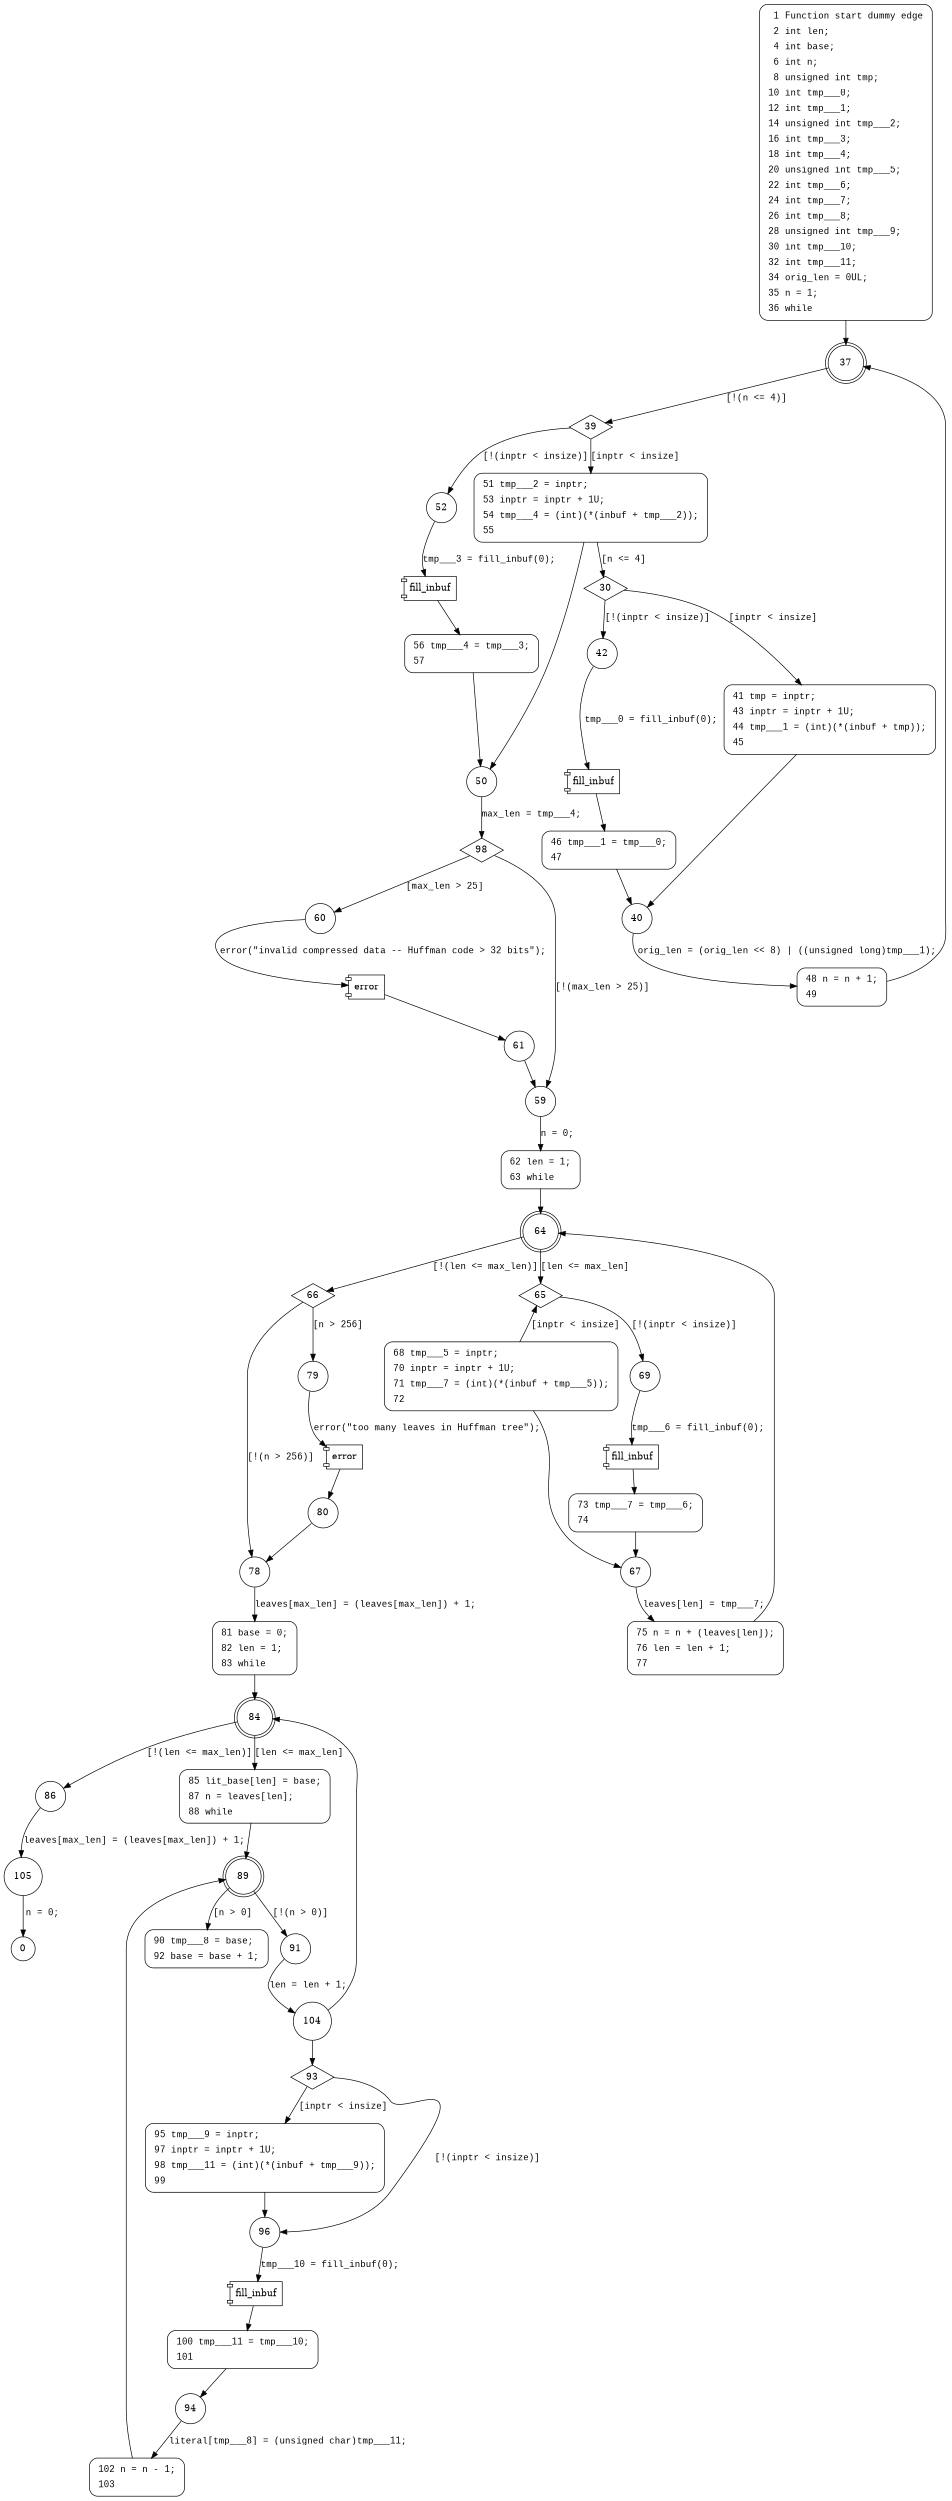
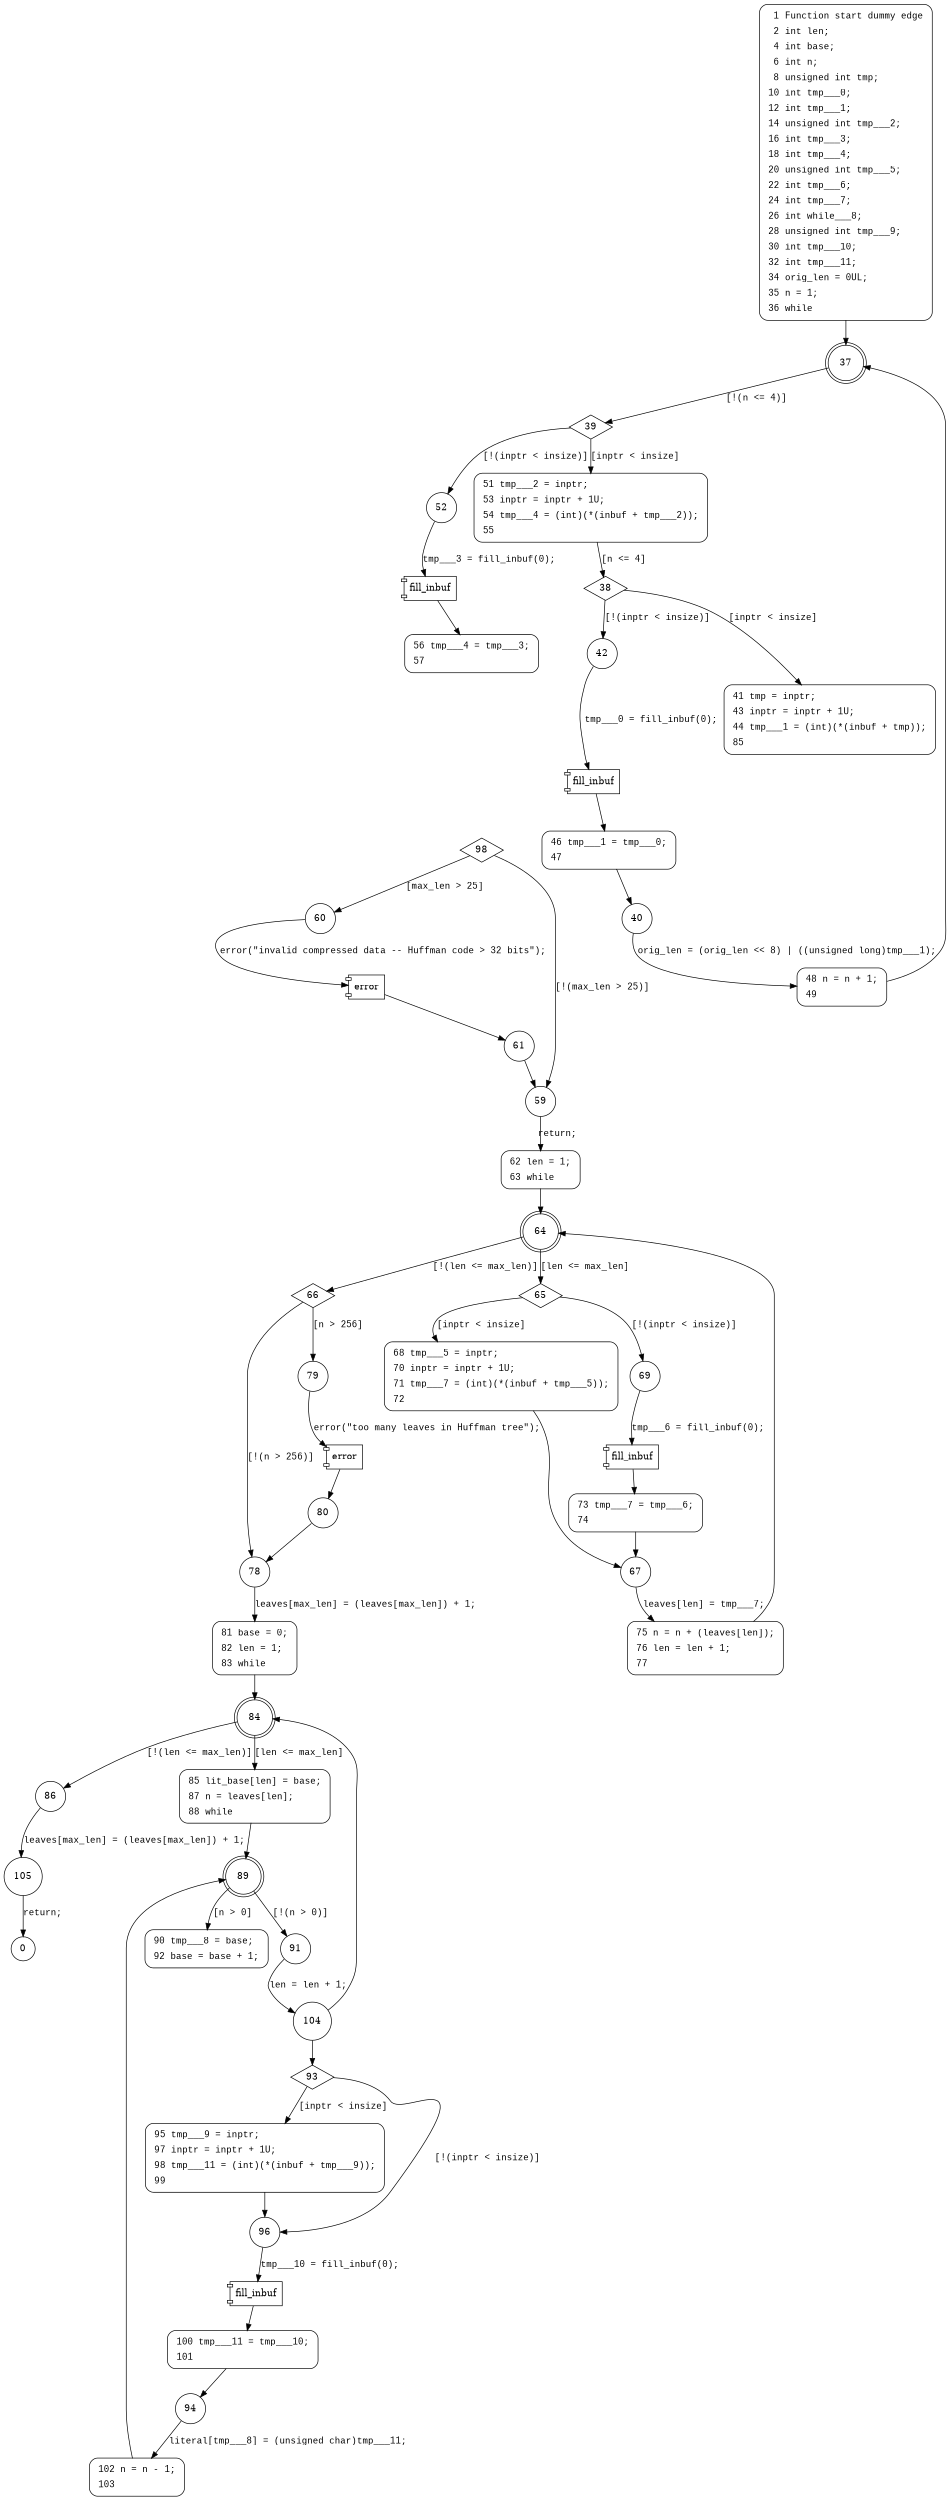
(818, 216) -> (824, 216)
(606, 588) -> (606, 588)
(738, 742) -> (738, 742)
(482, 782) -> none
(724, 828) -> none
(557, 1134) -> (557, 1134)
(527, 1327) -> (470, 1306)
(43, 1913) -> (43, 1913)
